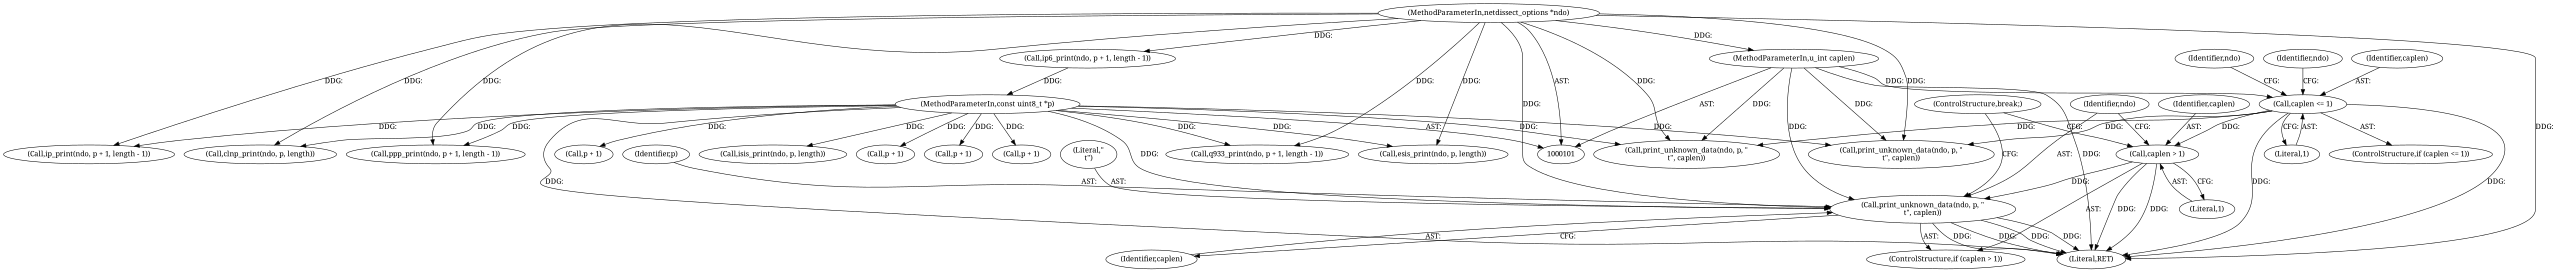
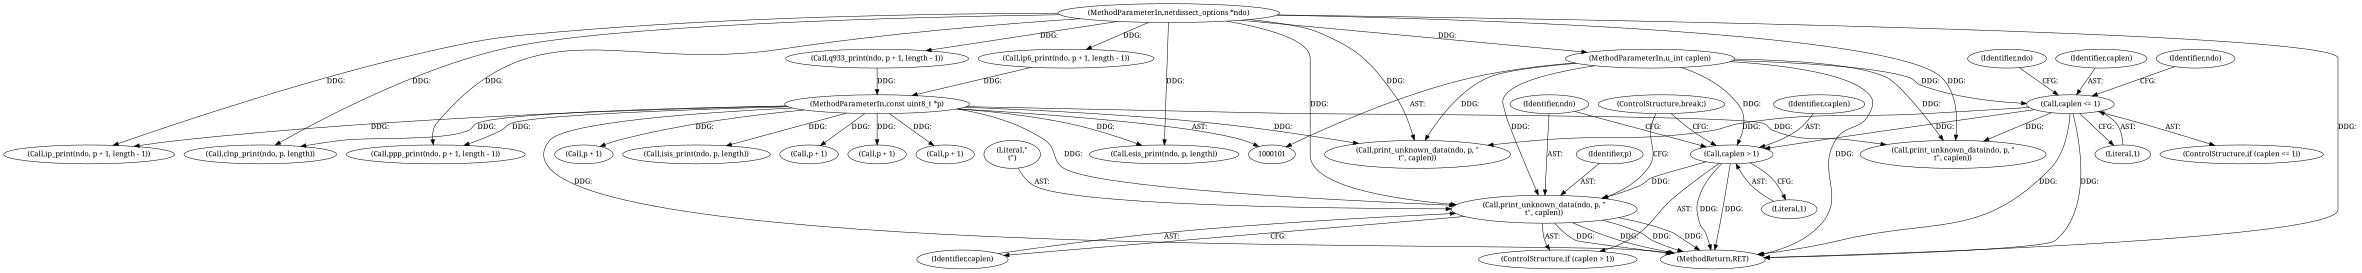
(1552, 75) -> none
none -> (1728, 93)
(1141, 123) -> (877, 79)
(2091, 259) -> (1713, 259)
